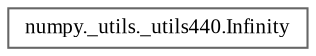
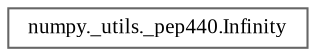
(158, 28) -> (158, 28)
